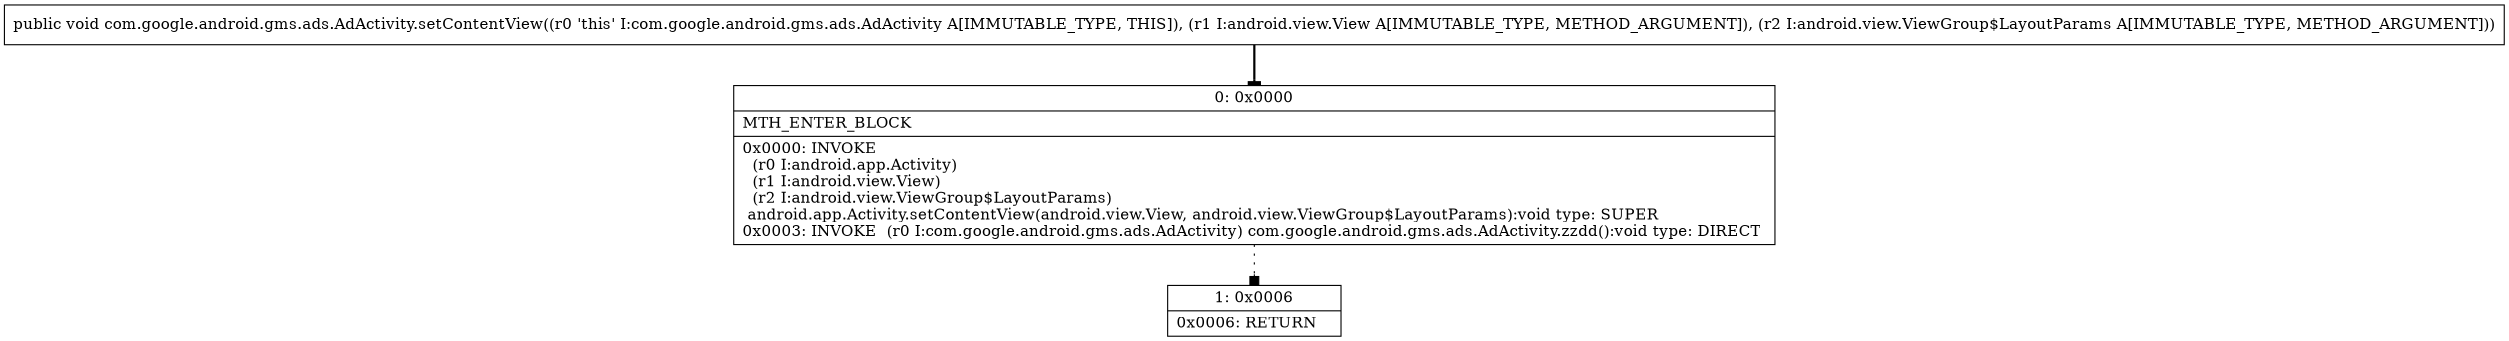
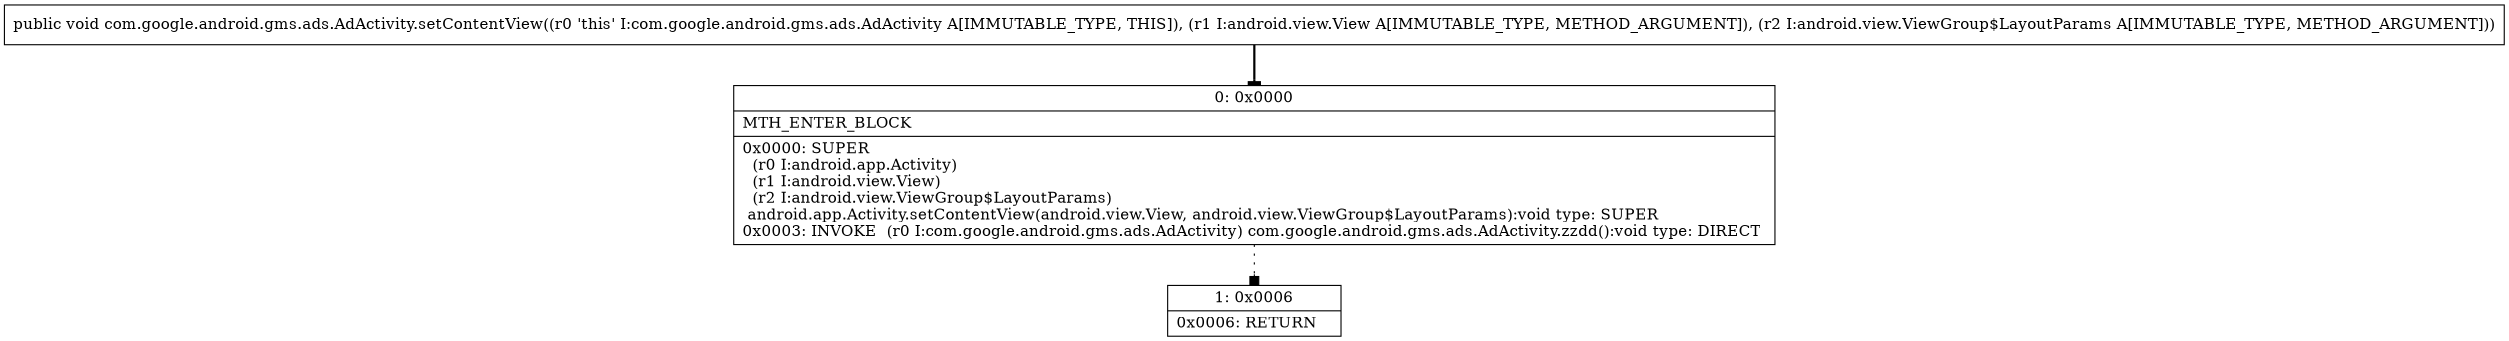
(815, 149) -> (811, 149)
